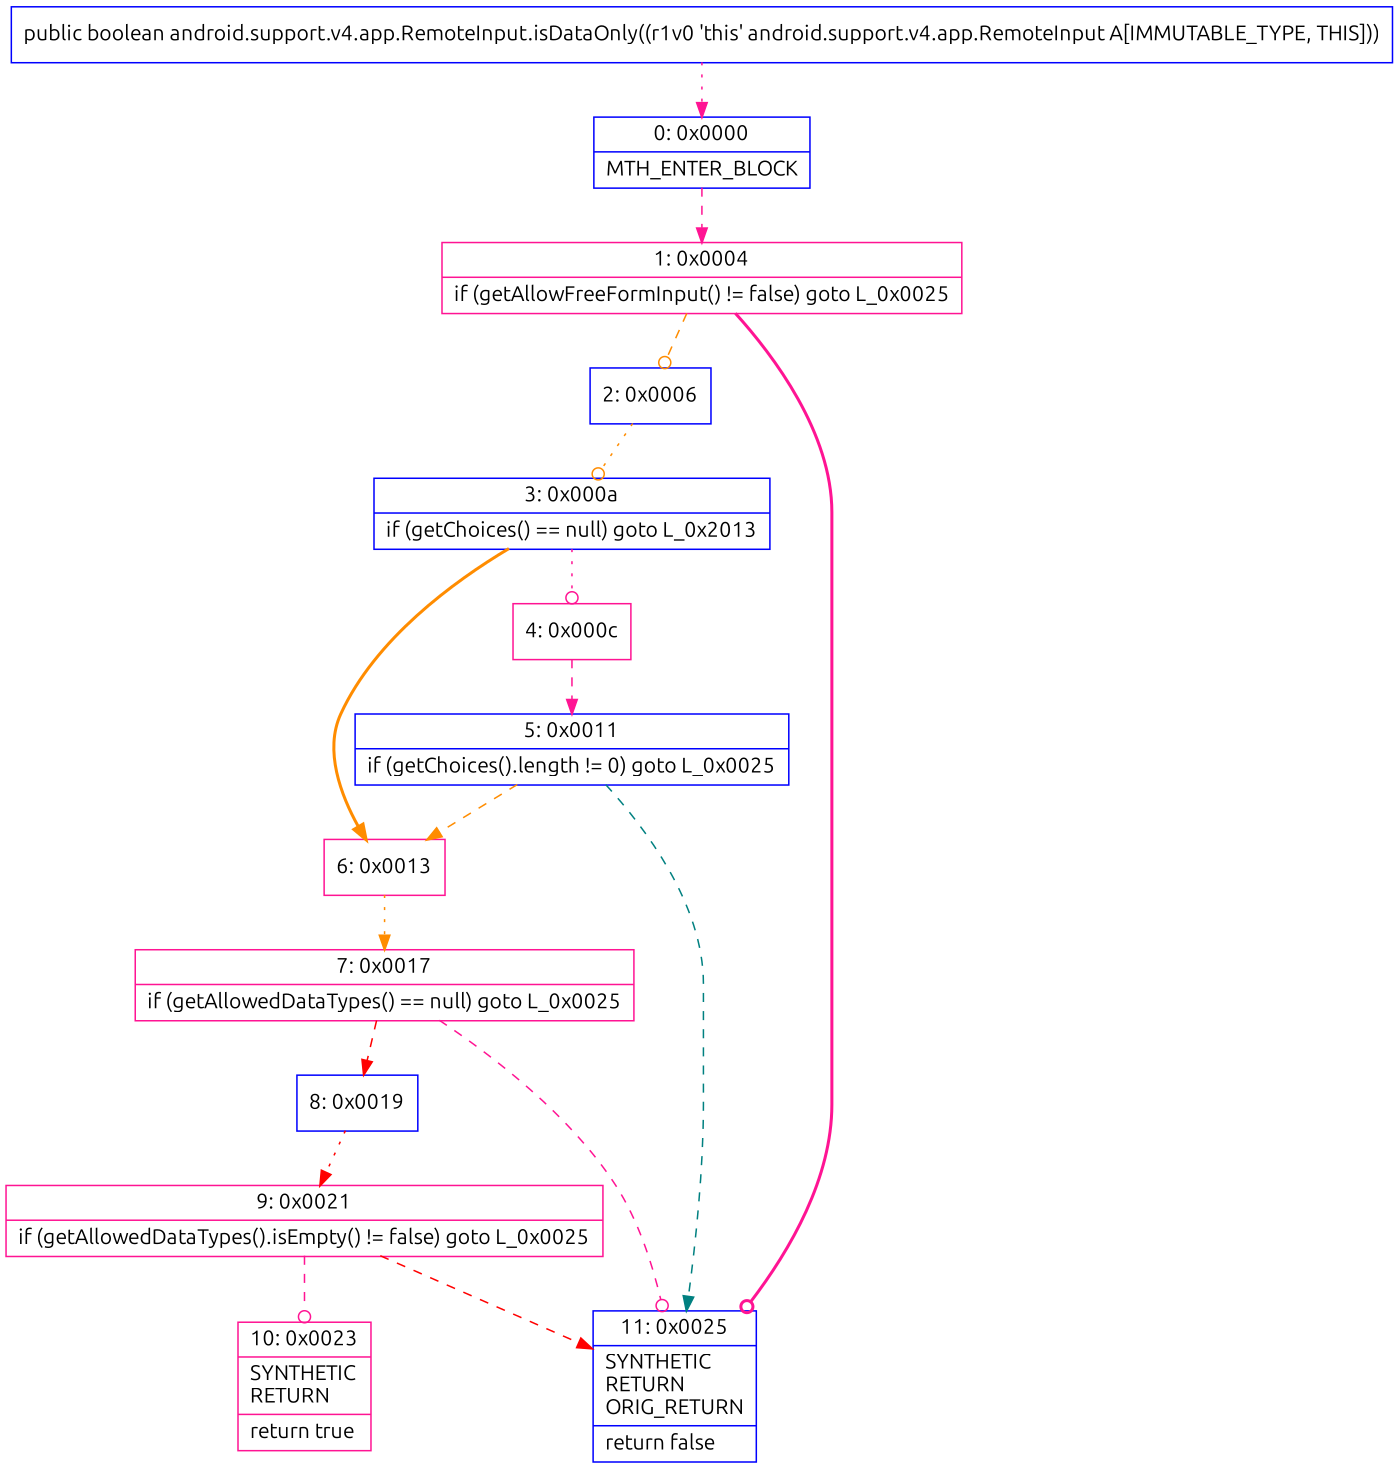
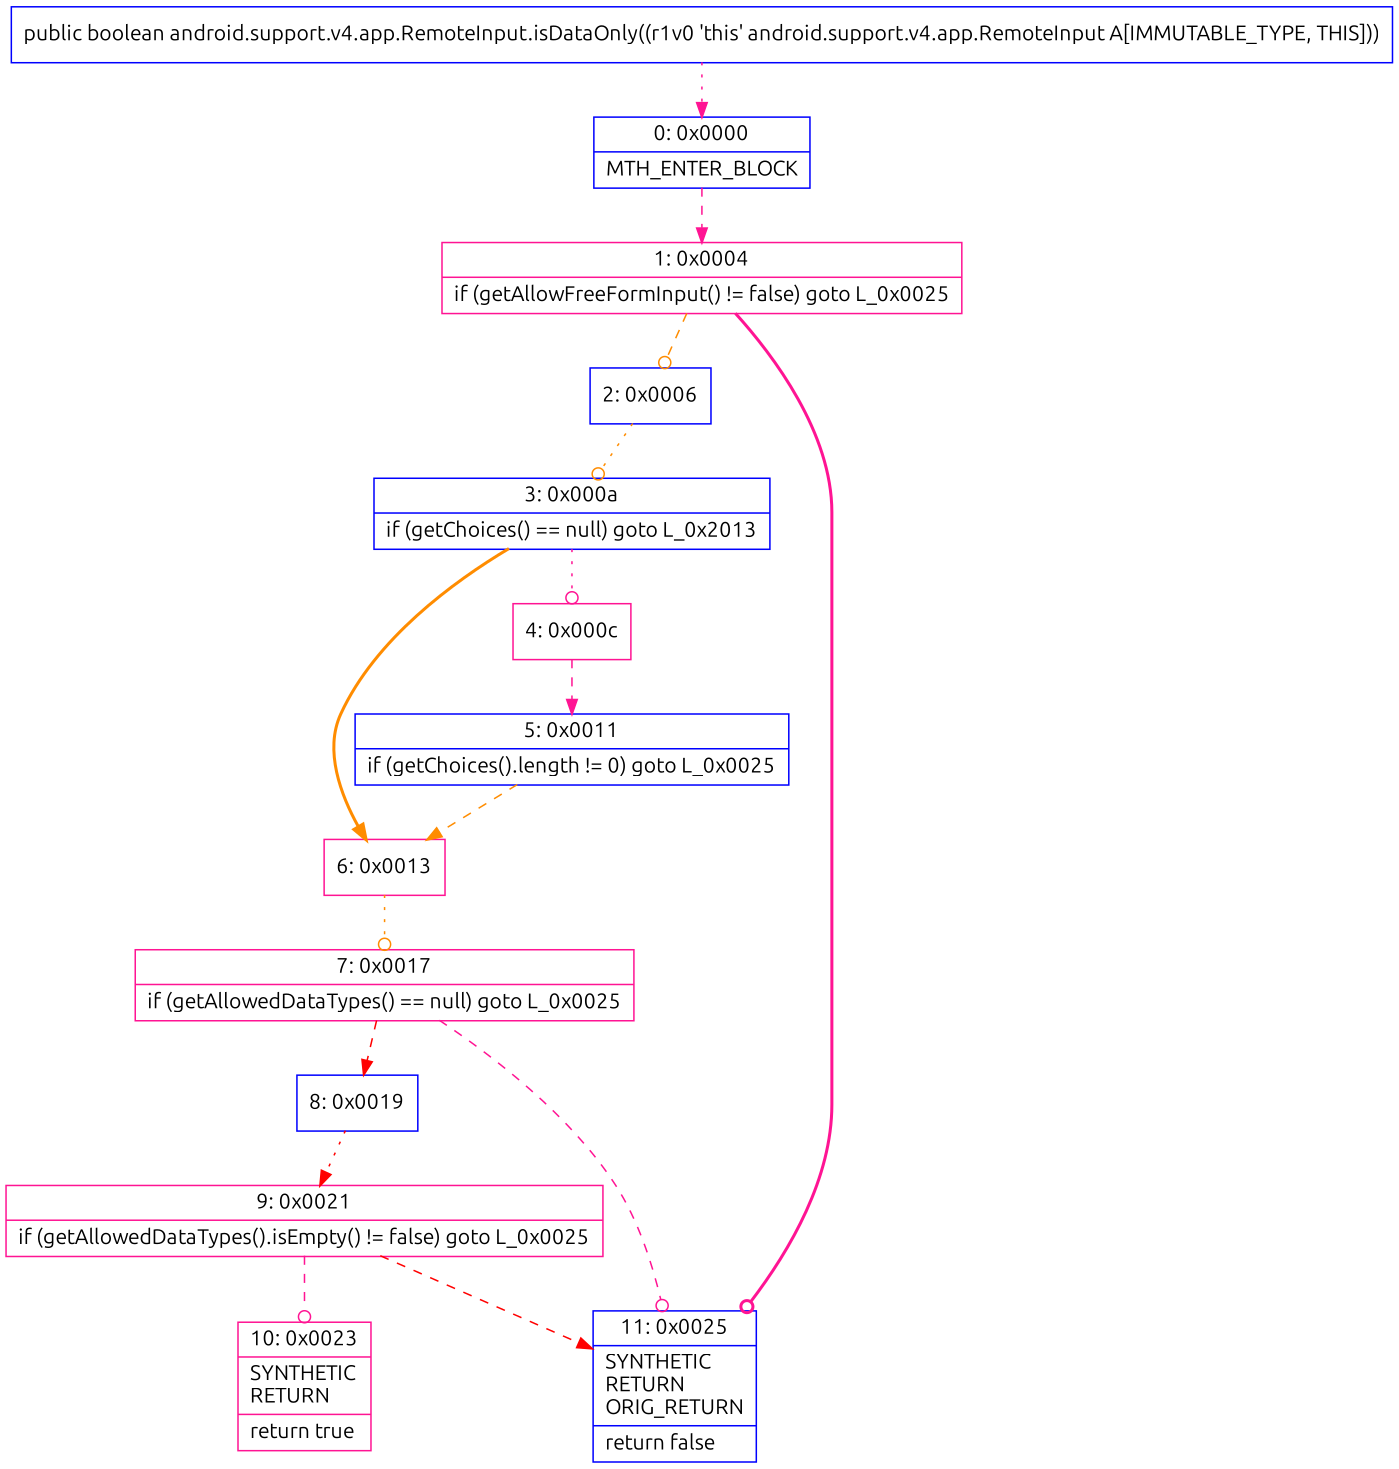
(385, 915) -> (385, 915)
(703, 1027) -> none
